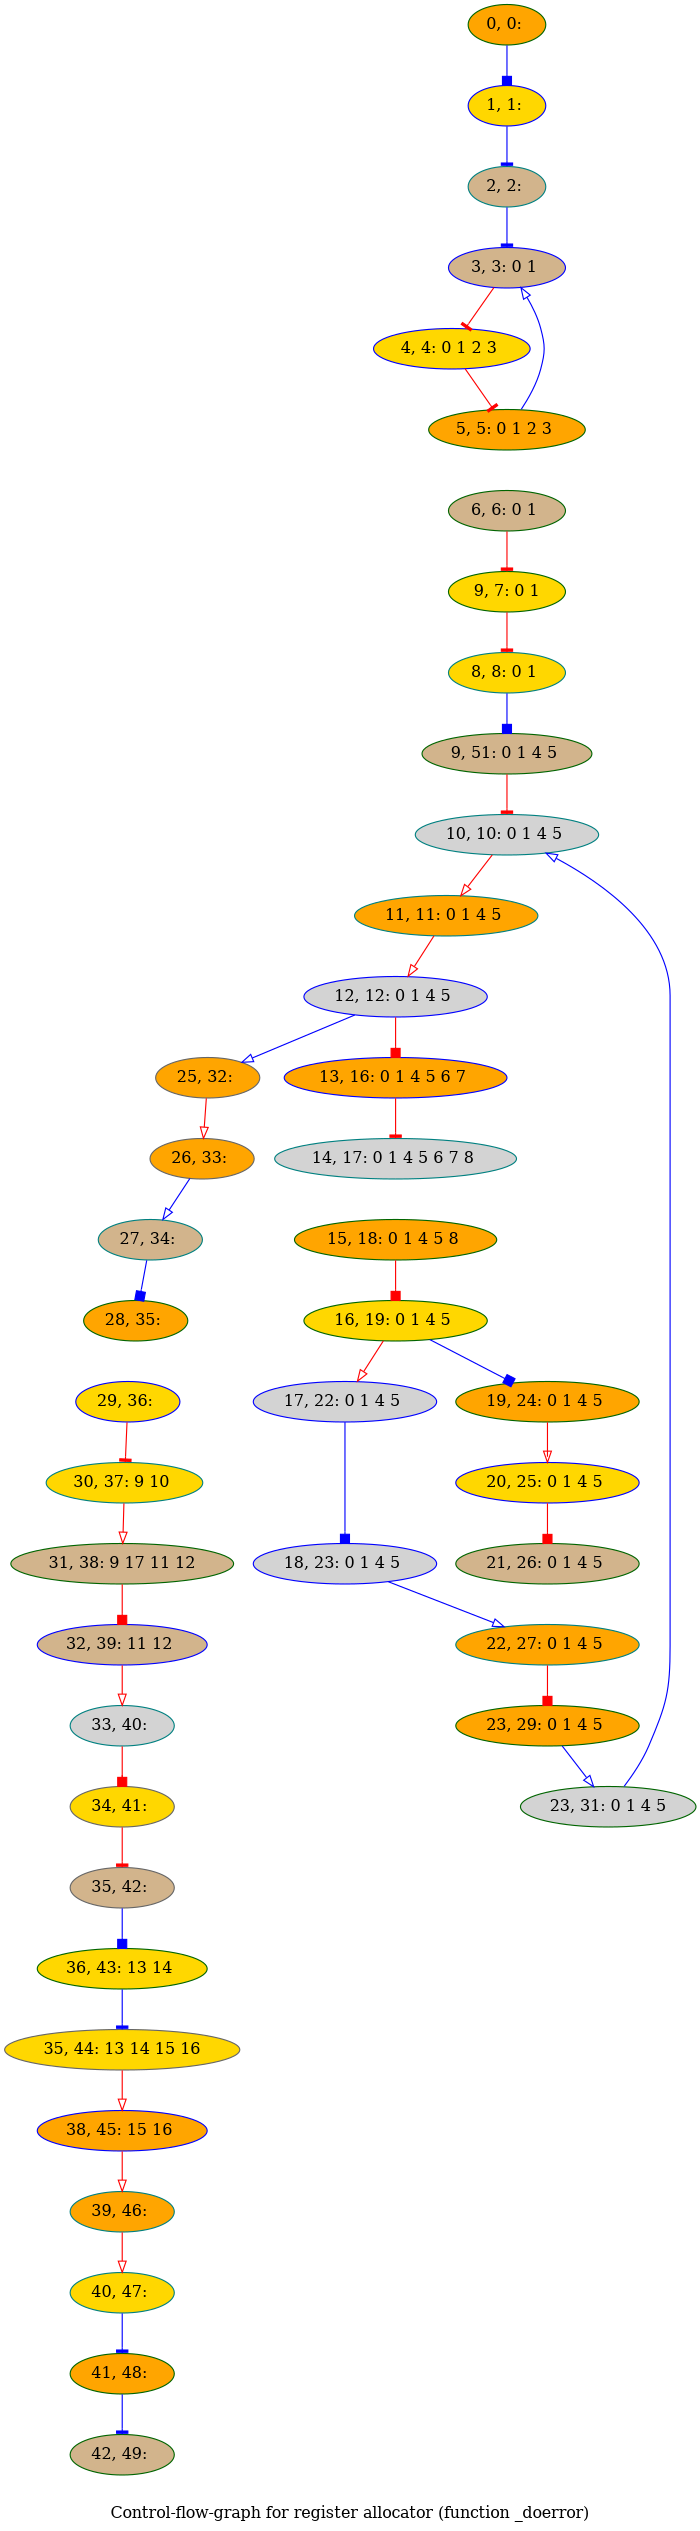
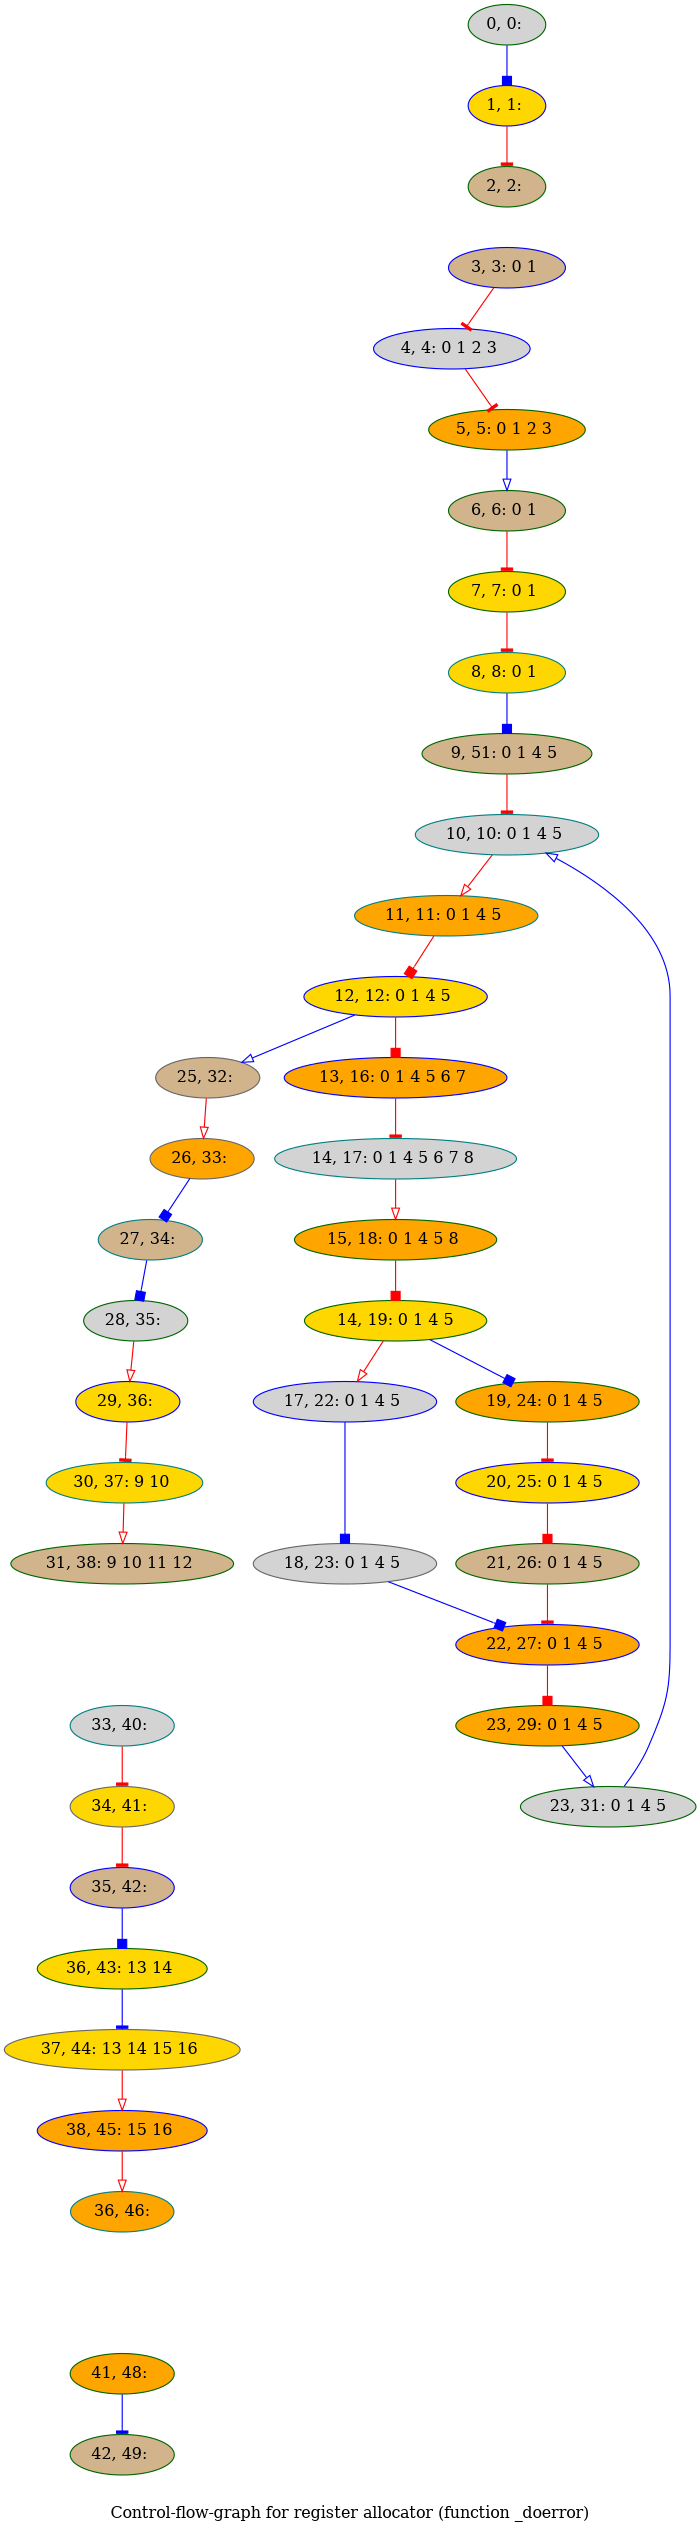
(507, 25) -> (507, 25)
(507, 144) -> (507, 144)
(507, 187) -> (507, 187)
(507, 225) -> none
(452, 349) -> (452, 349)
(544, 354) -> (507, 465)
(507, 592) -> (507, 592)
(424, 951) -> (424, 951)
(396, 997) -> (396, 997)
(208, 1078) -> (208, 1078)
(180, 1194) -> (180, 1194)
none -> (396, 1194)
(136, 1321) -> (136, 1321)
(396, 1321) -> (396, 1321)
none -> (132, 1356)
(547, 1440) -> (547, 1440)
(122, 1564) -> (122, 1564)
(345, 1564) -> (345, 1564)
(441, 1602) -> (441, 1602)
none -> (547, 1602)
(122, 1645) -> none
(547, 1645) -> (547, 1645)
(122, 1764) -> (122, 1764)
(122, 1888) -> (122, 1888)
(122, 2050) -> (122, 2050)
(122, 2212) -> (122, 2212)
(122, 2293) -> none
